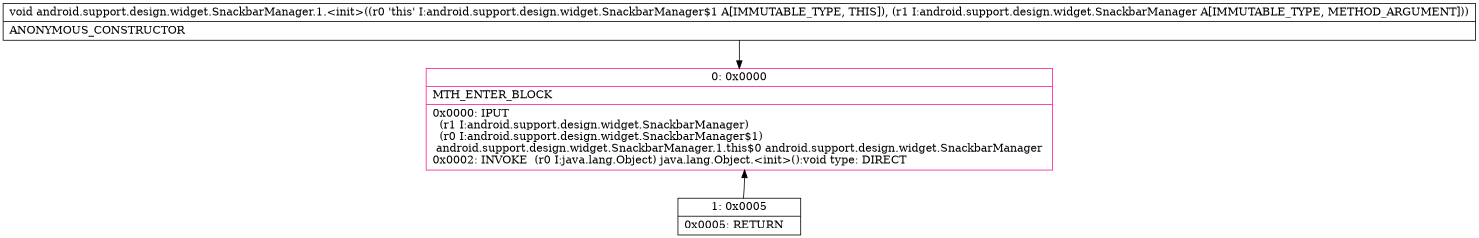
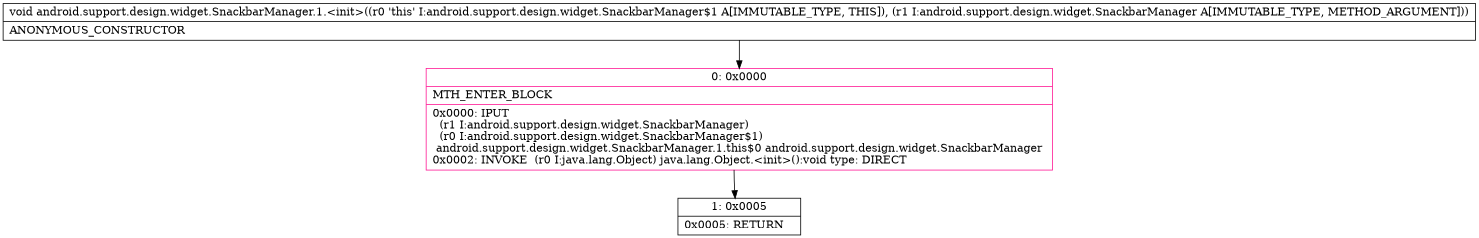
(744, 188) -> (734, 180)
